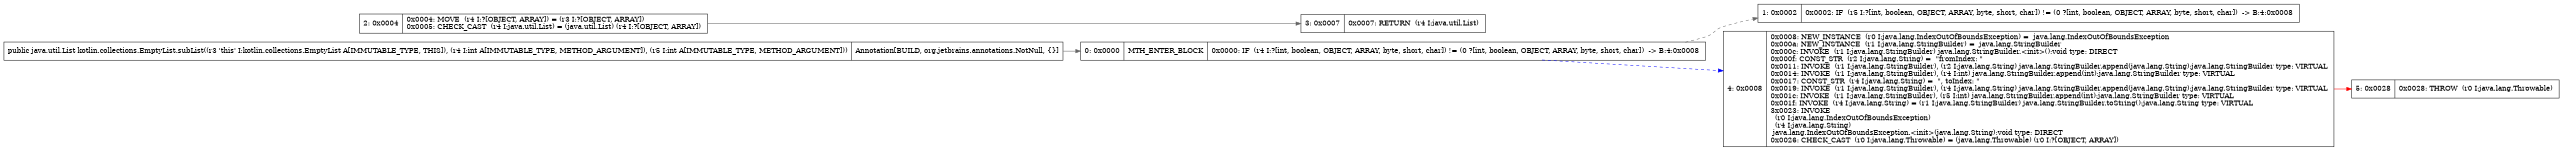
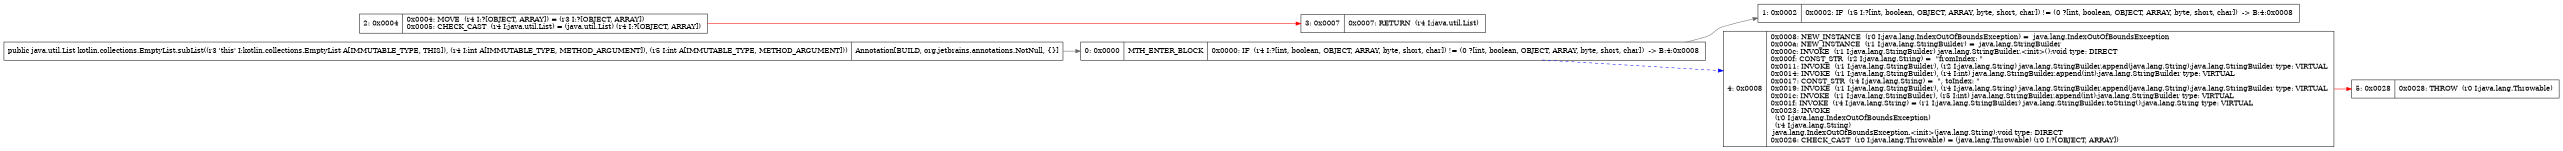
(1002, 24) -> (1002, 24)
(1718, 29) -> (1718, 29)
(1803, 111) -> (1803, 111)
